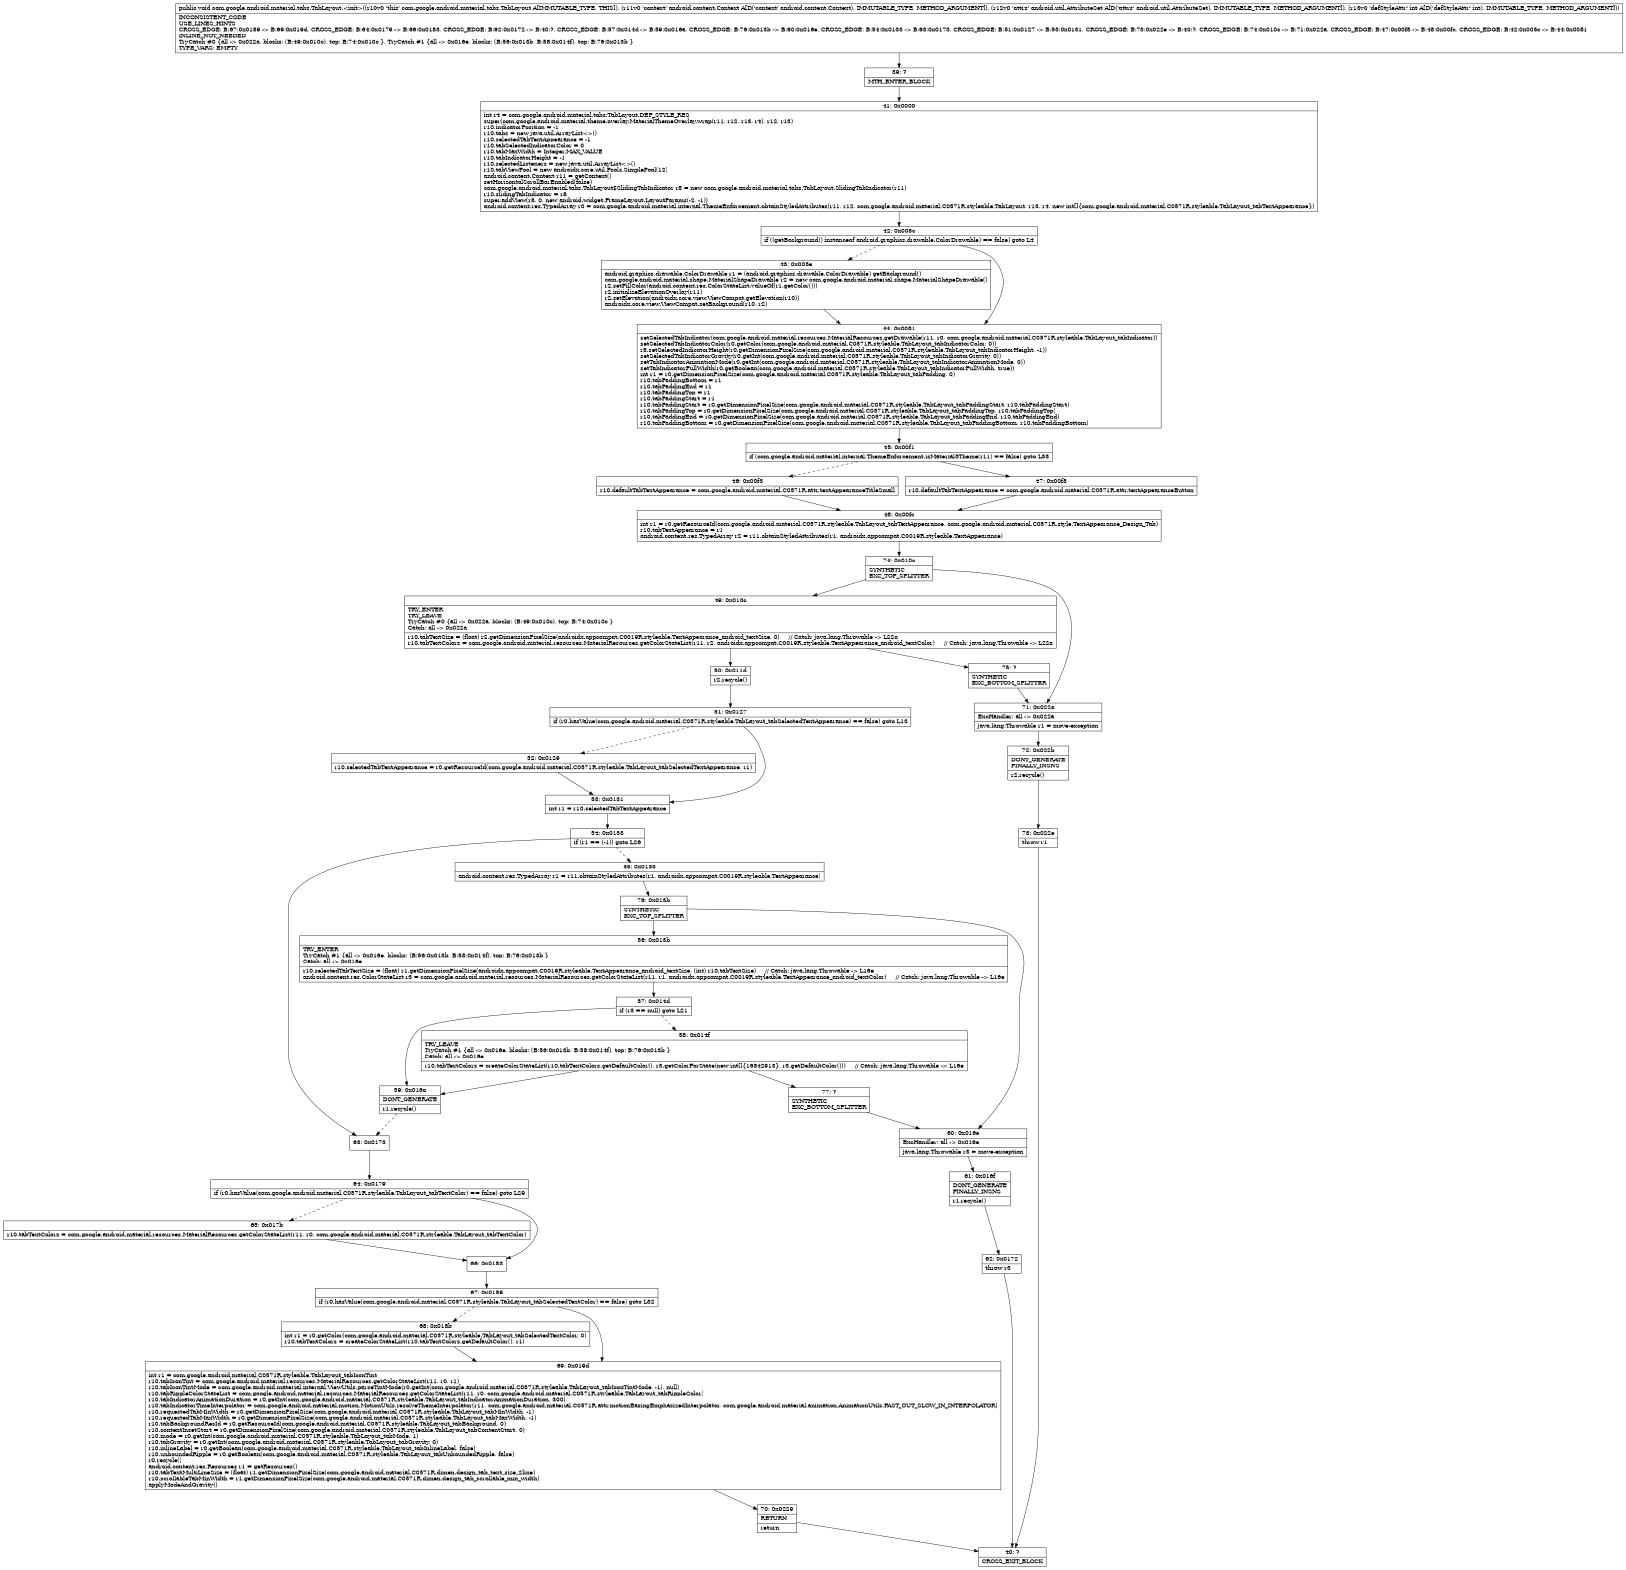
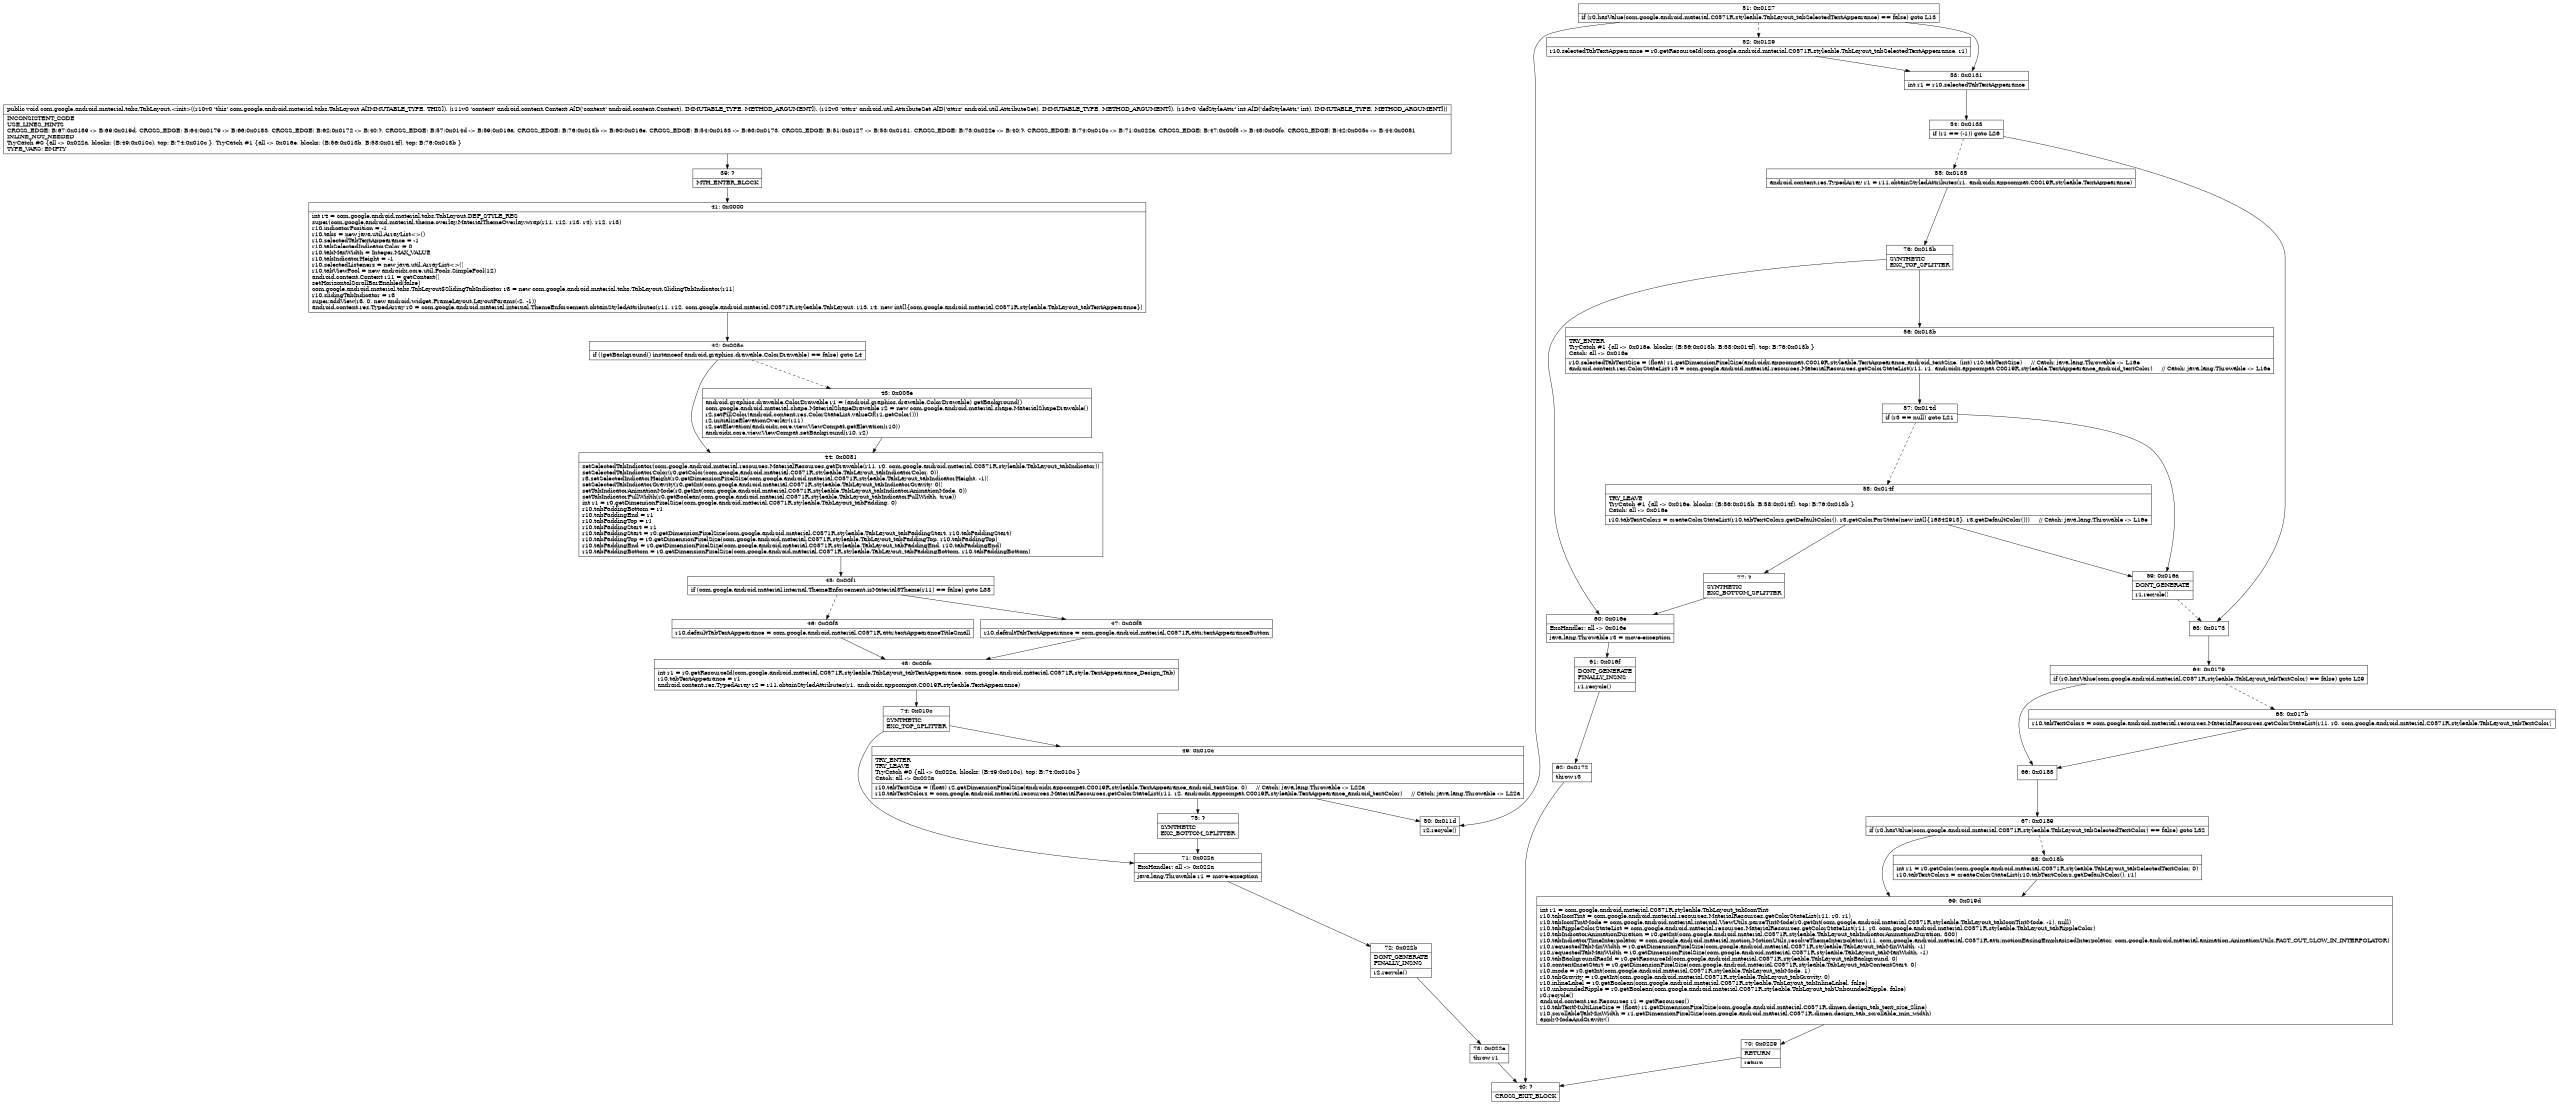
(730, 694) -> (1535, 414)
